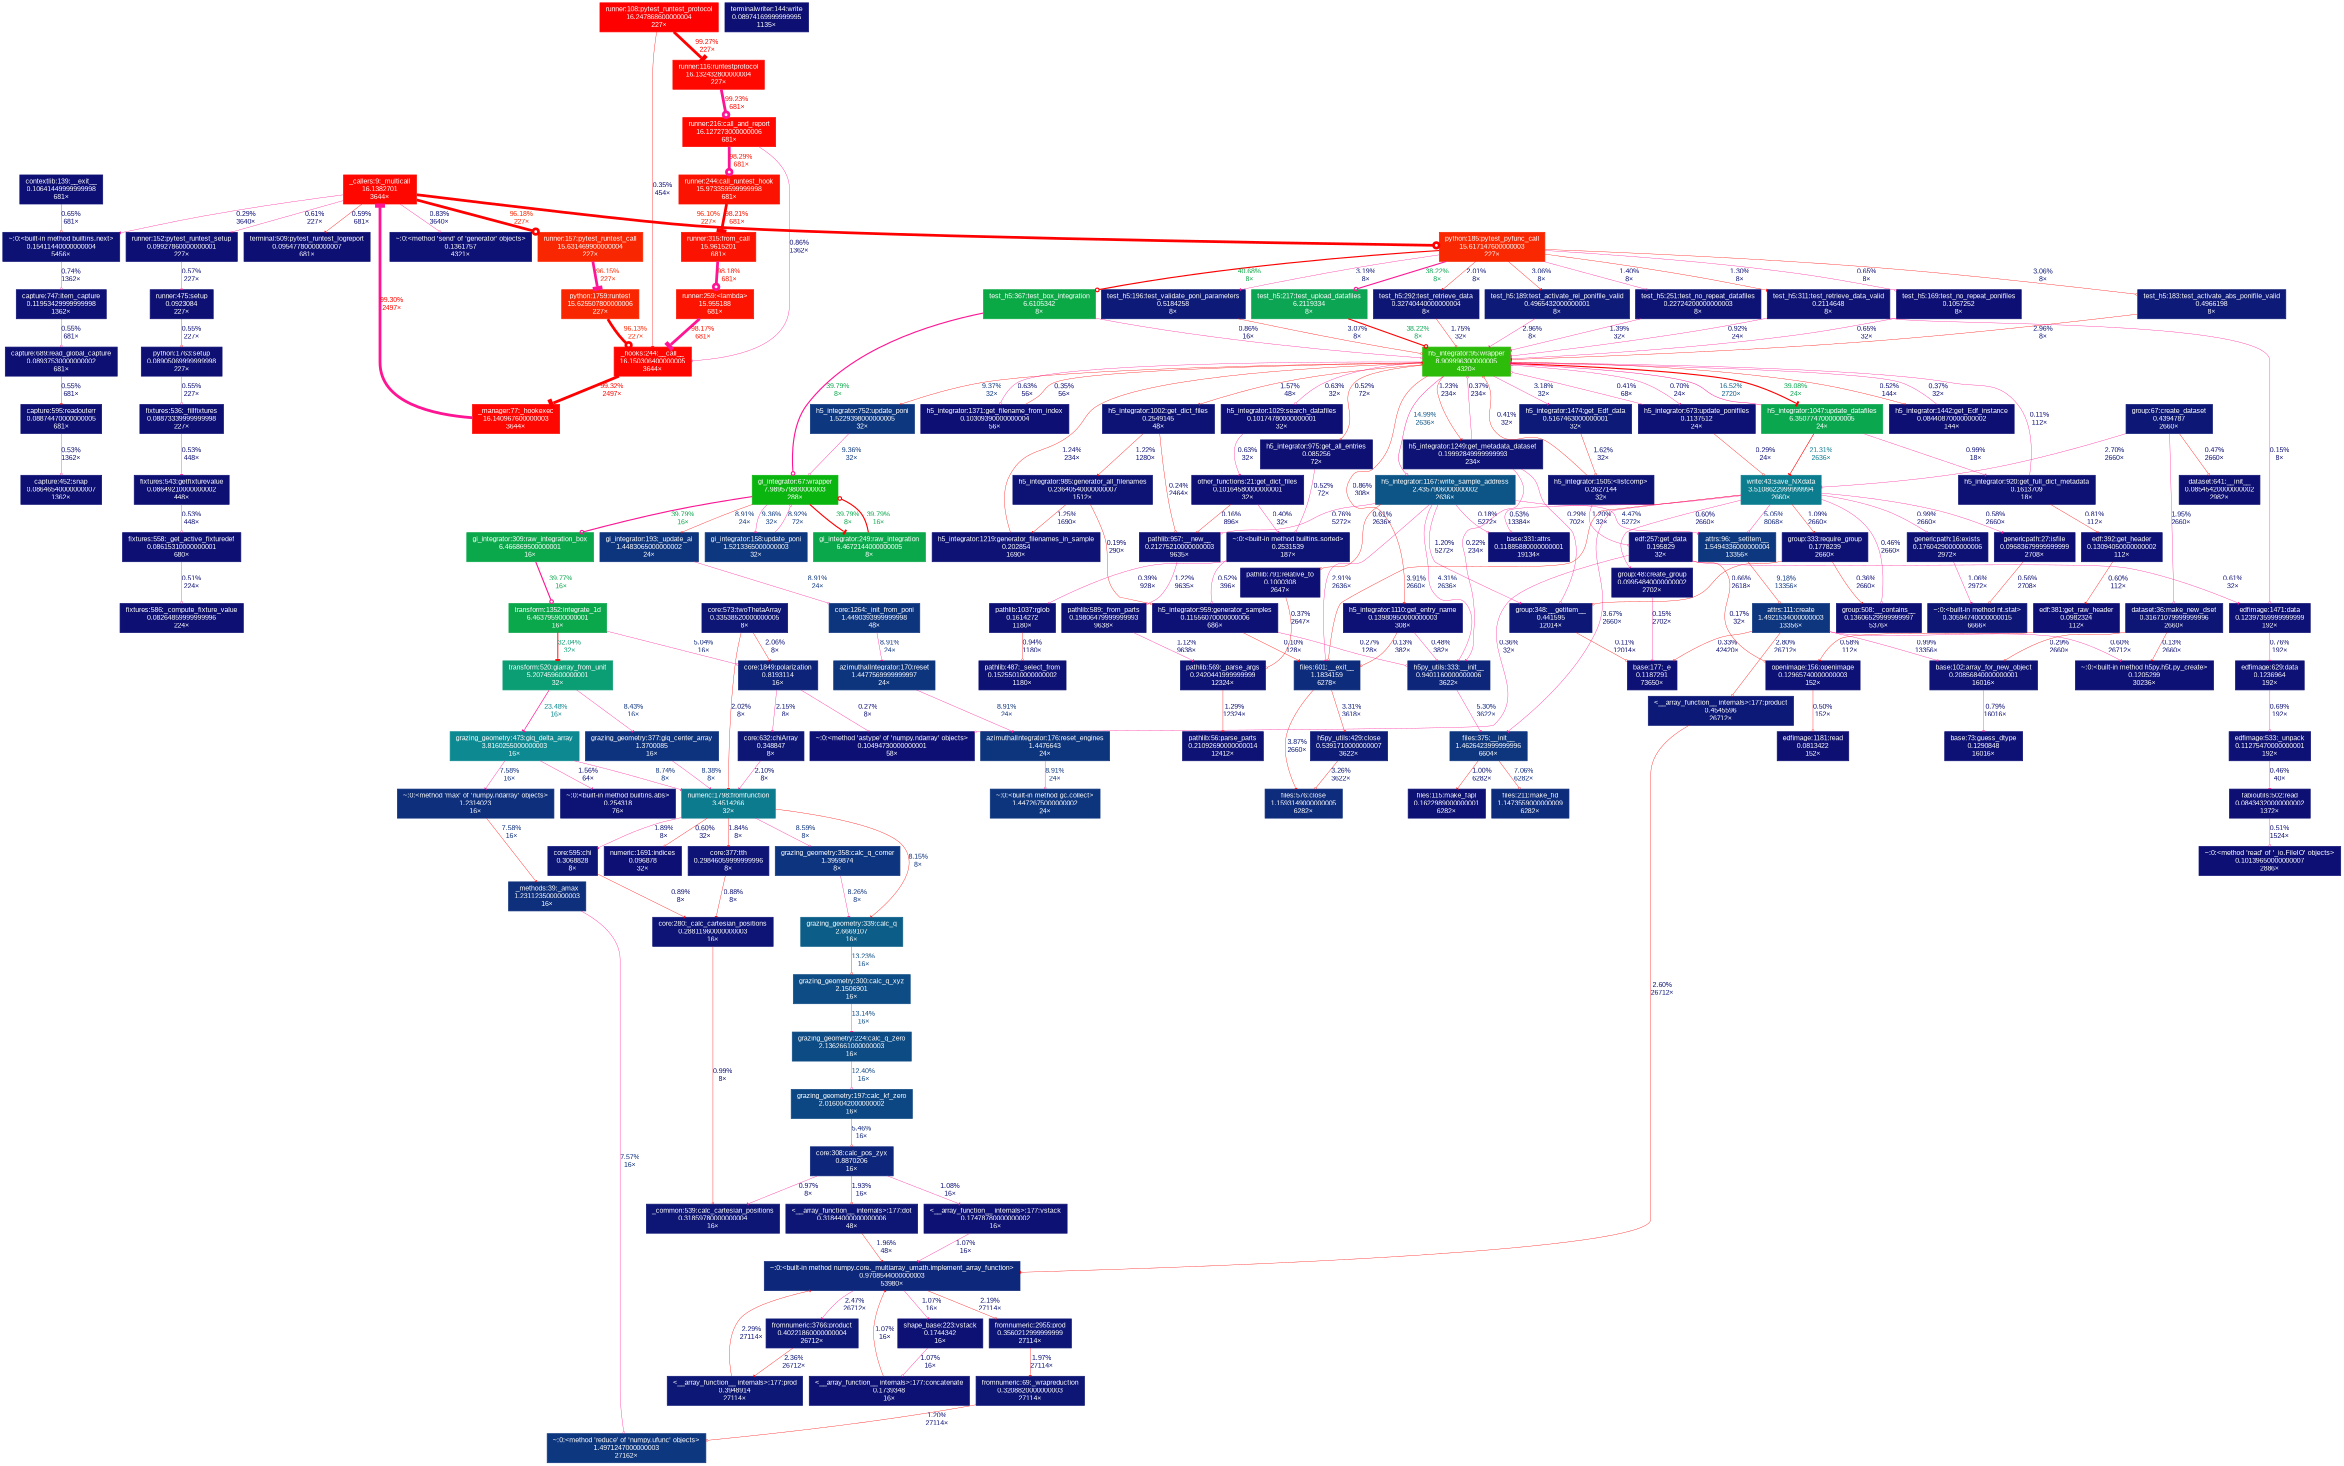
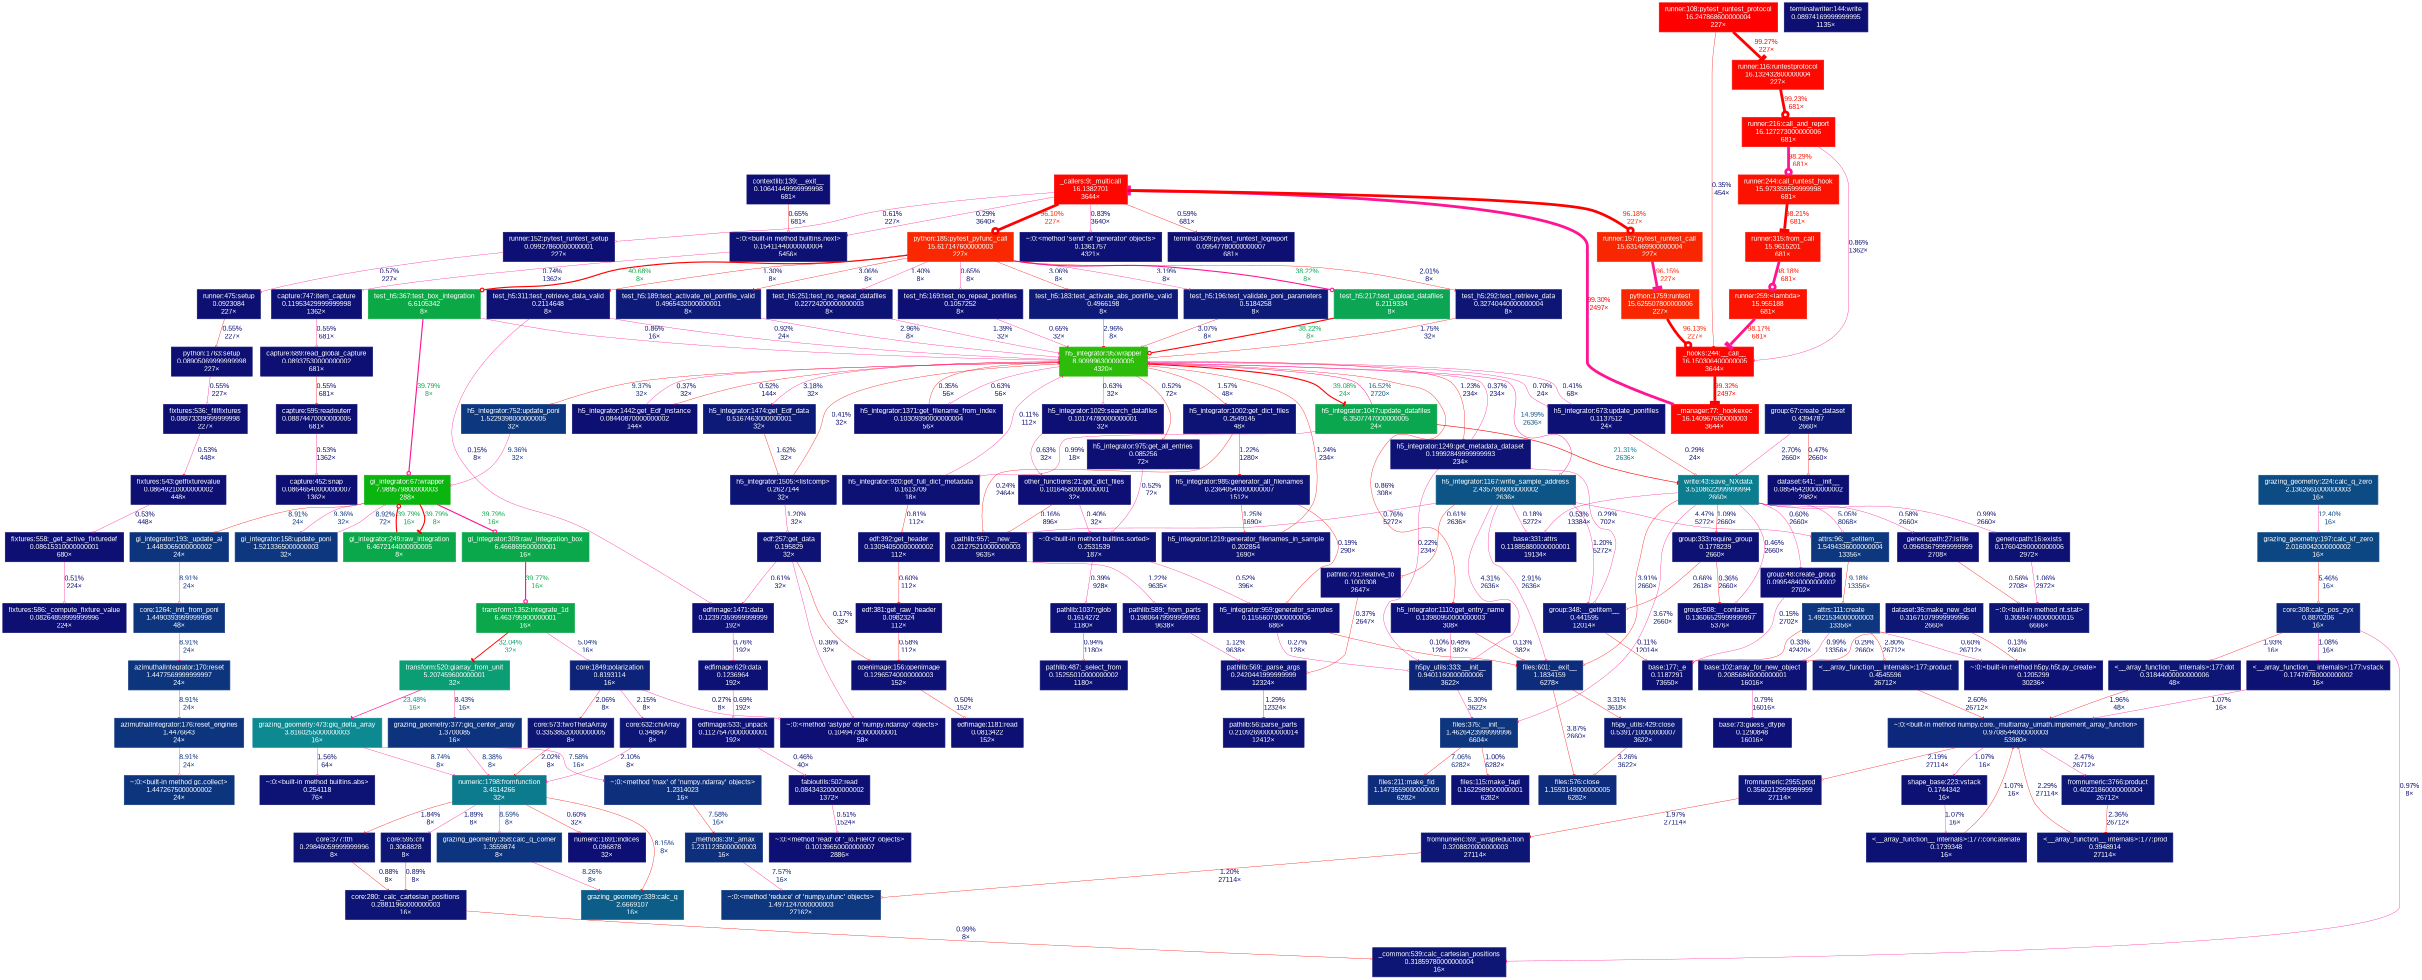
(723, 101) -> (1783, 101)
(2172, 517) -> none
(761, 646) -> (591, 704)
(618, 804) -> (317, 790)
(838, 861) -> (499, 848)
(852, 989) -> none
